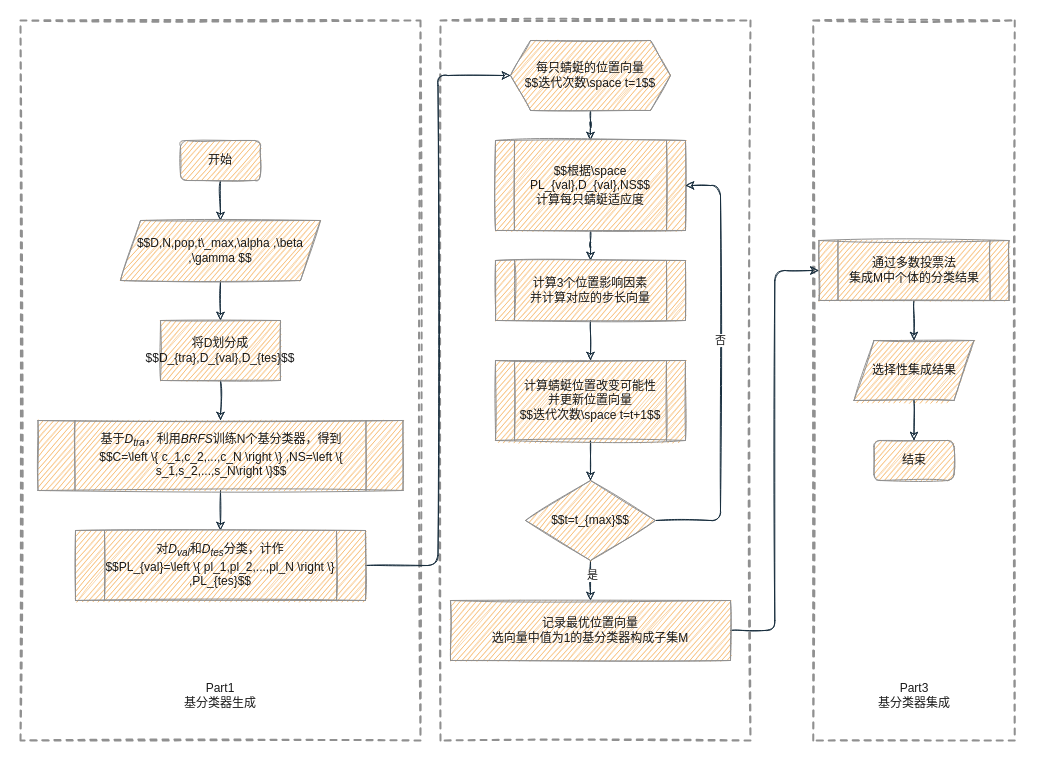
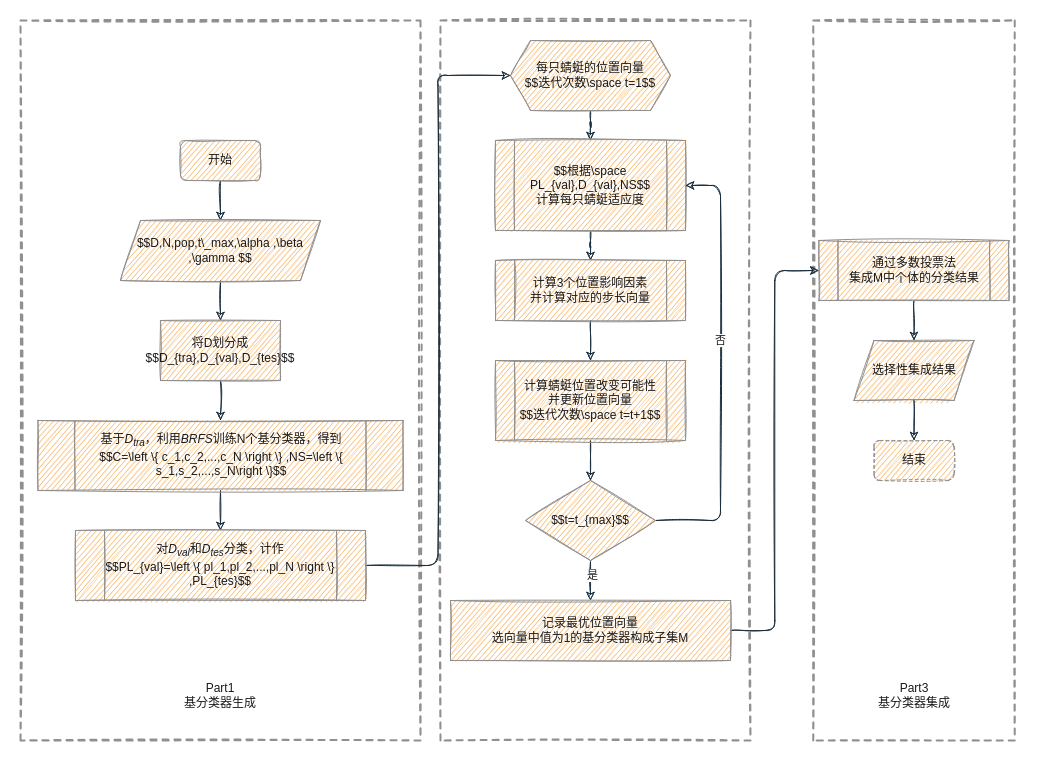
(914, 461) -> (914, 461)
